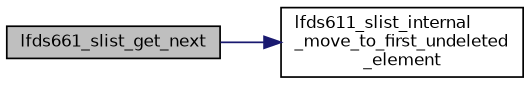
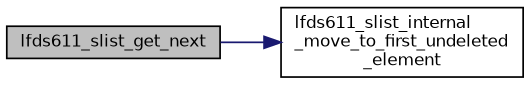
(113, 42) -> (113, 42)
